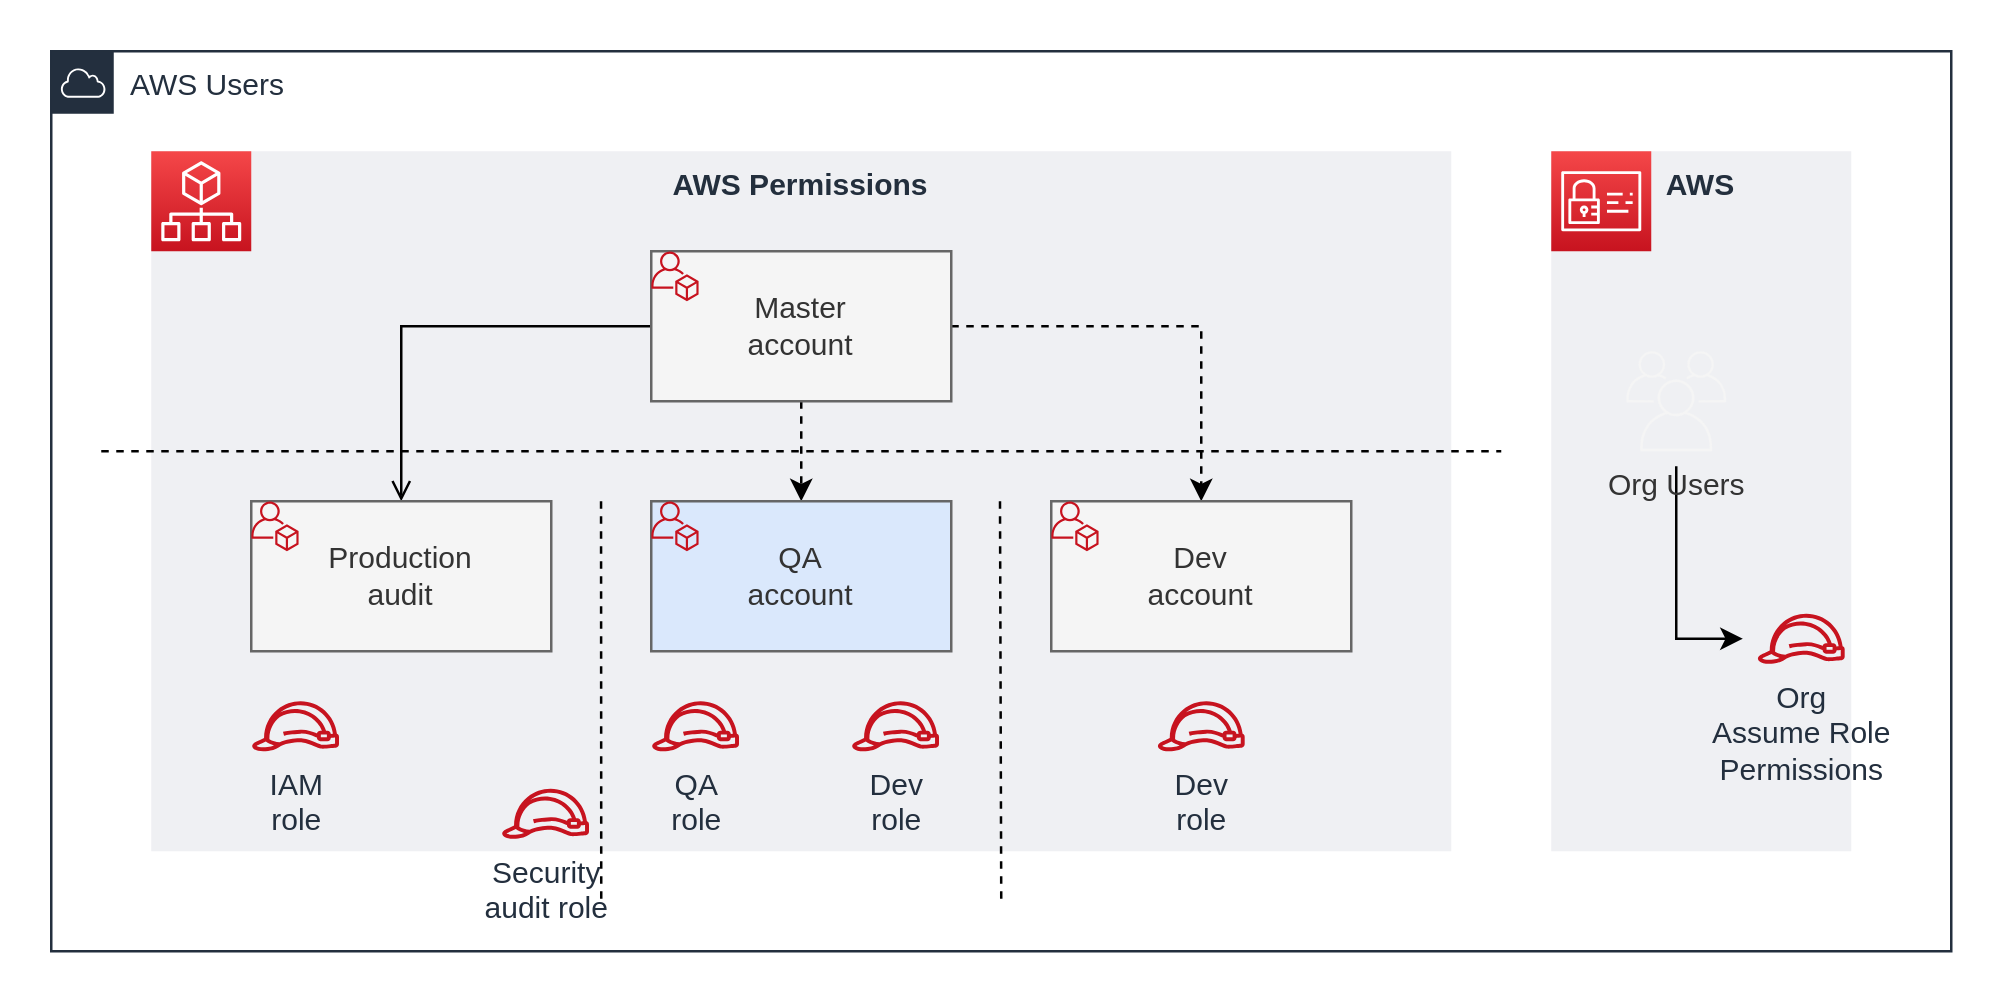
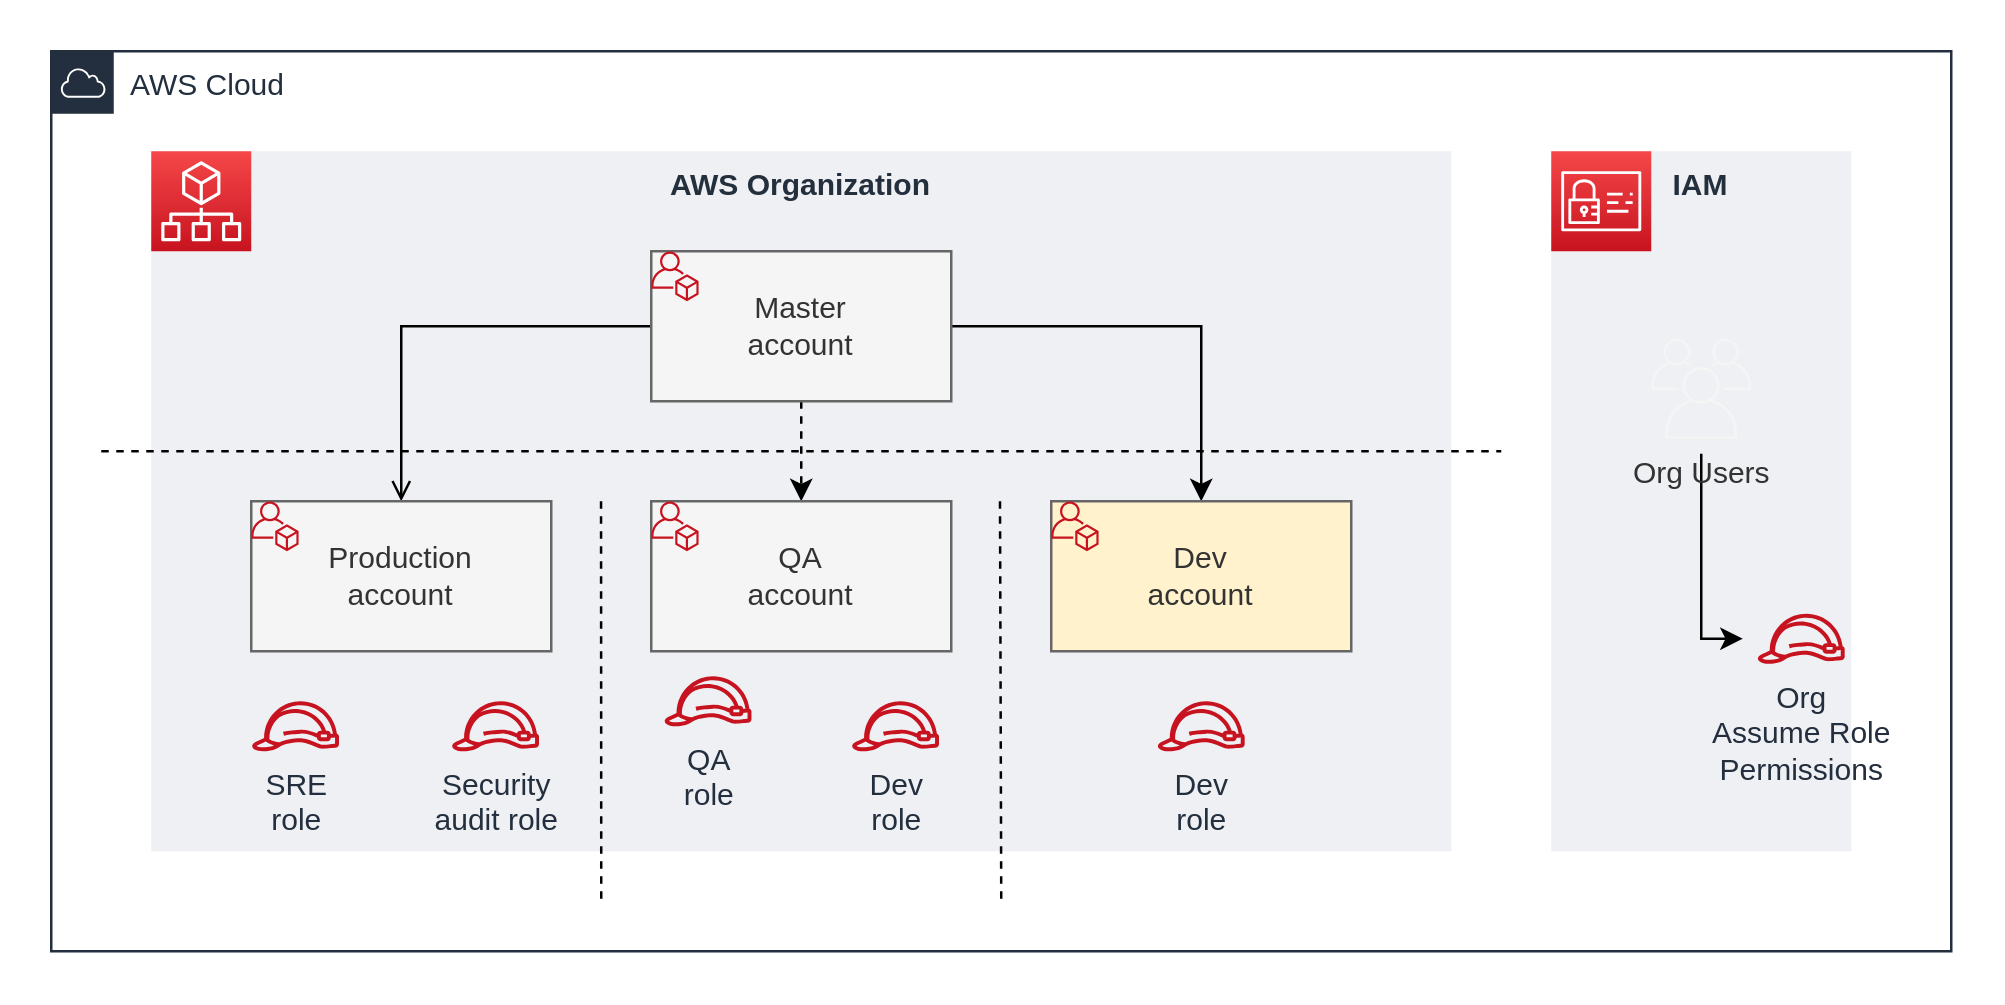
(203, 87) -> (199, 87)
(800, 185) -> (800, 185)
(1700, 185) -> (1700, 185)
(1139, 326) -> (1139, 326)
(1676, 401) -> (1701, 389)
(401, 576) -> (401, 576)
(801, 576) -> (801, 576)
(1201, 576) -> (1201, 576)
(696, 726) -> (708, 701)
(298, 805) -> (298, 805)
(546, 814) -> (496, 726)
